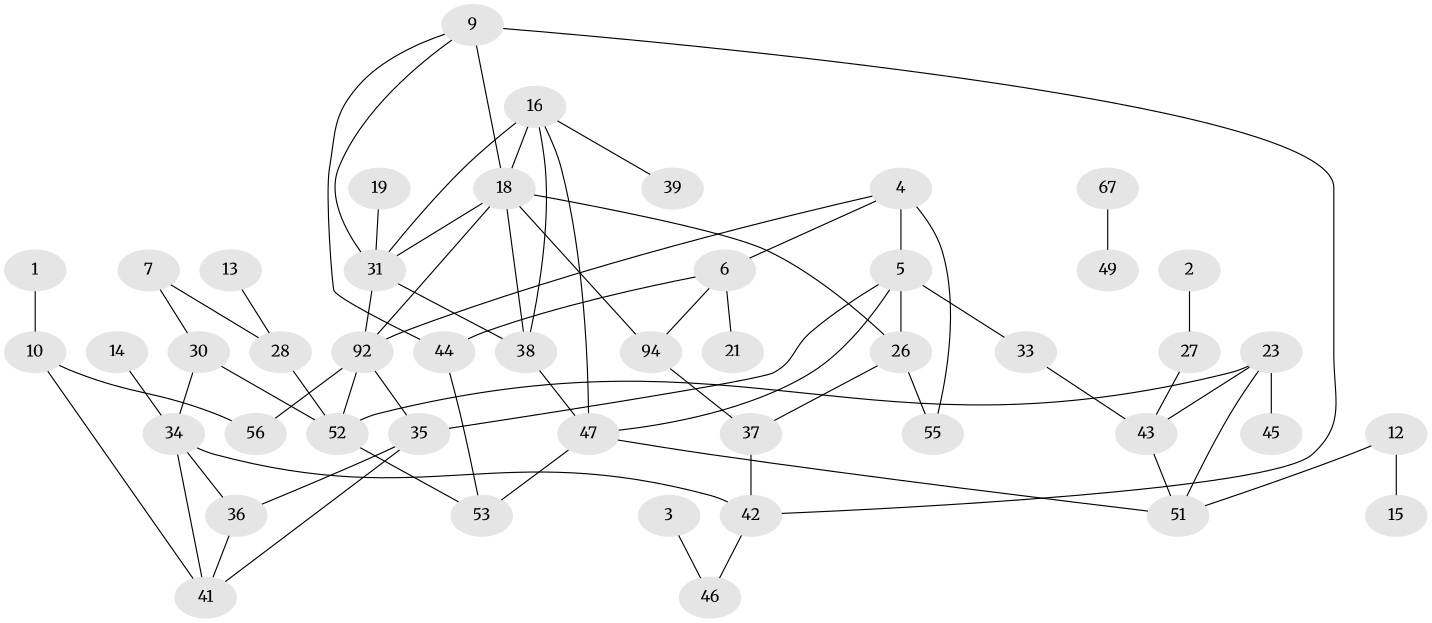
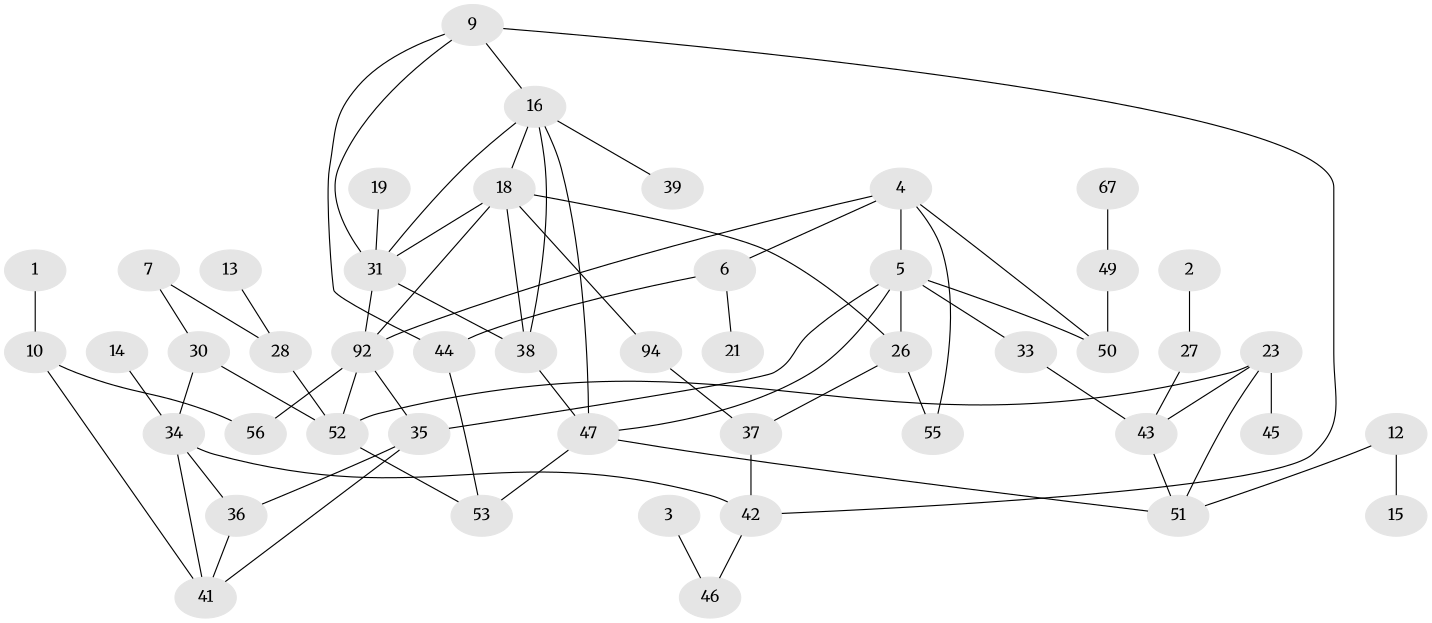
(489, 107) -> (504, 66)
(688, 311) -> none
none -> (1108, 352)
